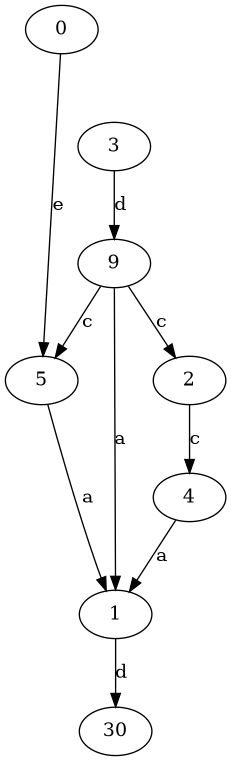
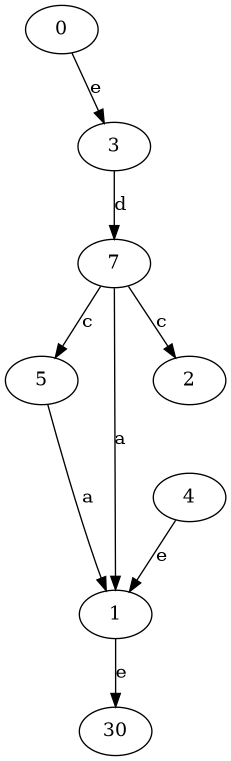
(52, 198) -> (85, 82)
(114, 264) -> (114, 264)
(190, 432) -> none
(162, 556) -> (162, 556)
(122, 673) -> (122, 673)
